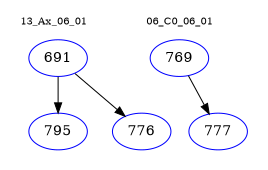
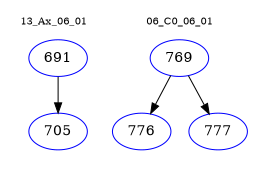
(89, 85) -> (163, 90)
(58, 132) -> (58, 132)
